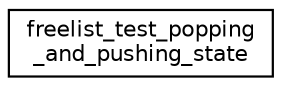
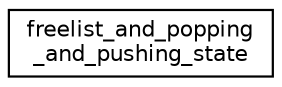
(141, 43) -> (141, 43)
